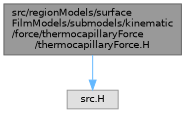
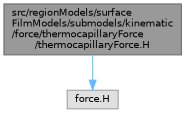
(93, 100) -> (93, 100)
